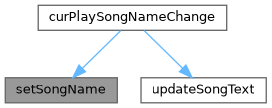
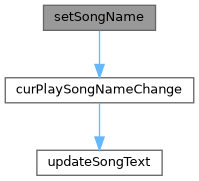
(102, 49) -> (100, 48)
